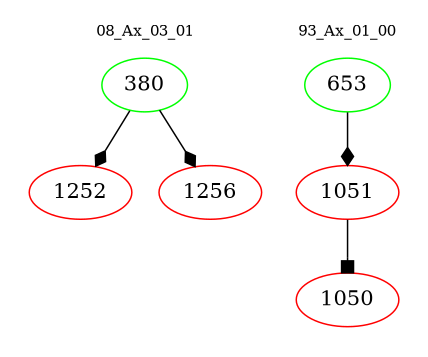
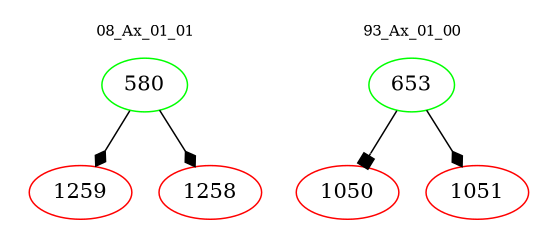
(145, 32) -> (145, 32)
(145, 85) -> (145, 85)
(81, 192) -> (81, 192)
(210, 192) -> (210, 192)
(348, 239) -> (384, 132)
